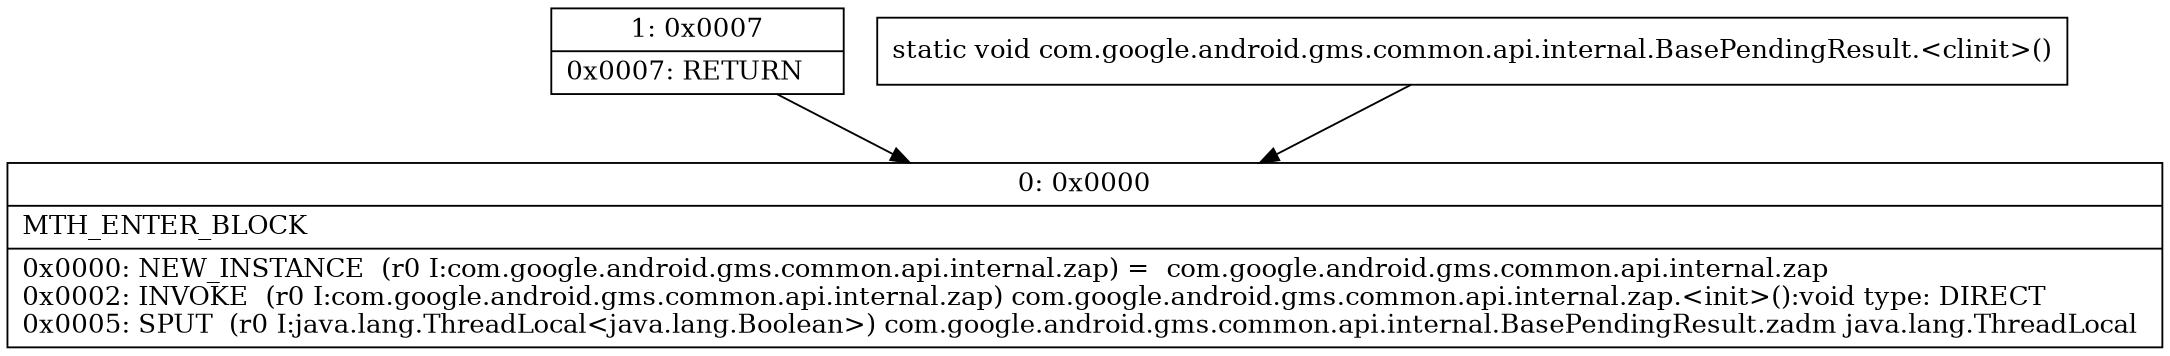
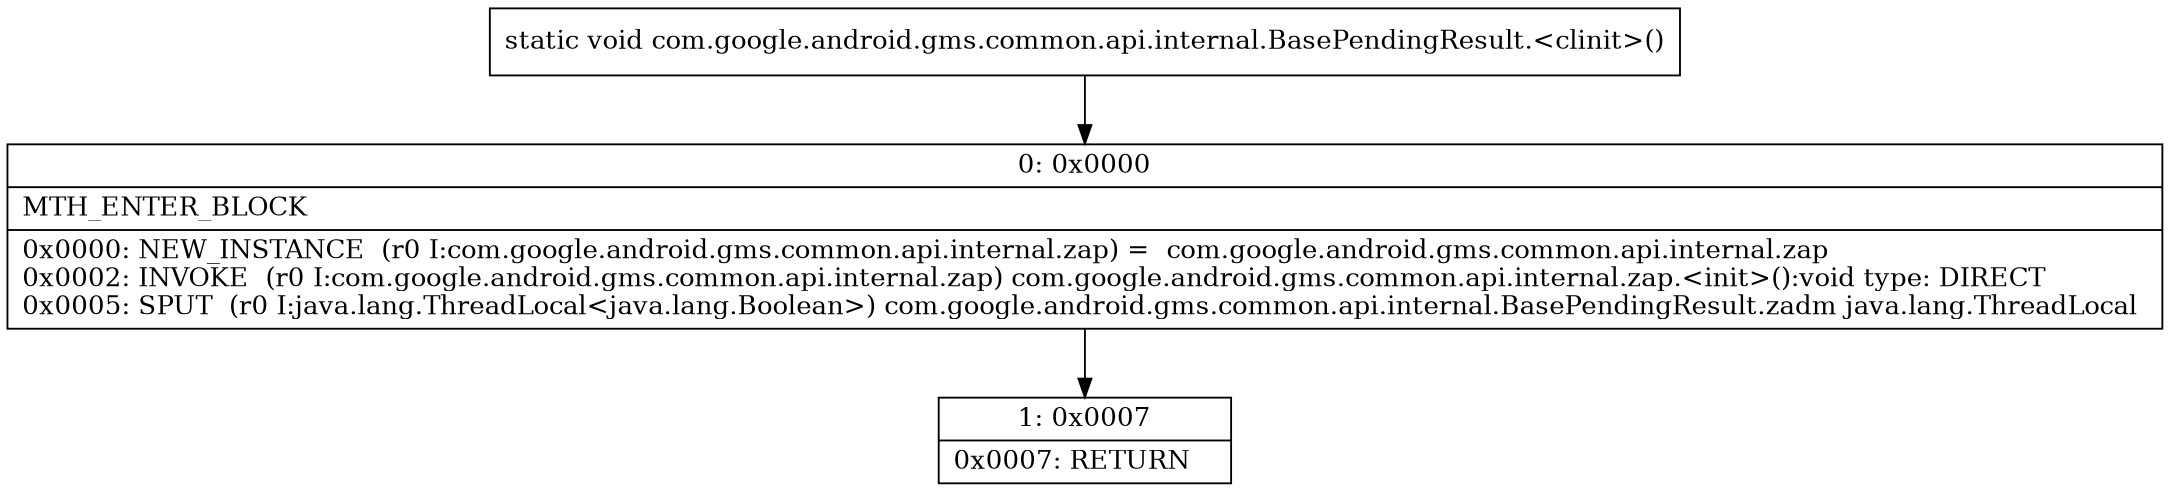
(835, 124) -> (1085, 354)
